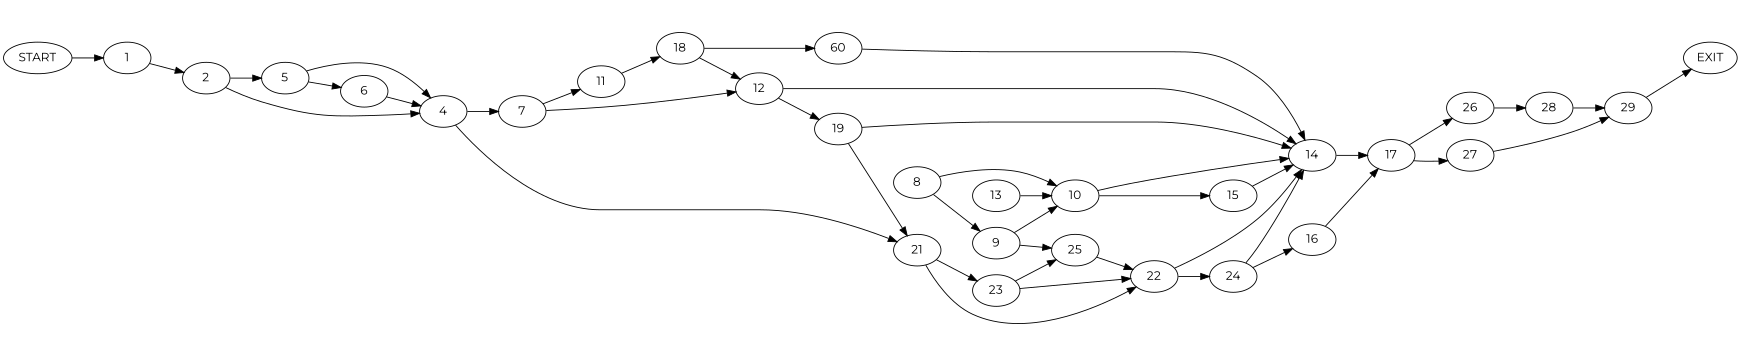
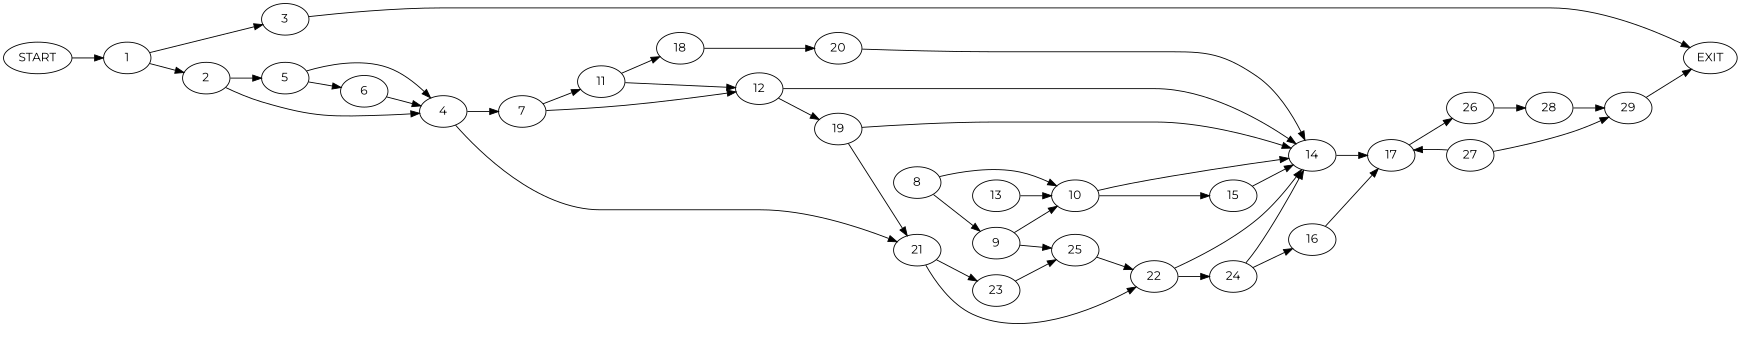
none -> (285, 19)
(838, 48) -> (838, 48)
(716, 66) -> (676, 85)
(1426, 161) -> (1435, 149)
(1071, 284) -> none
